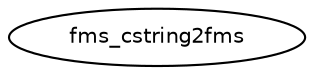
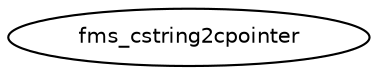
(157, 37) -> (189, 37)
